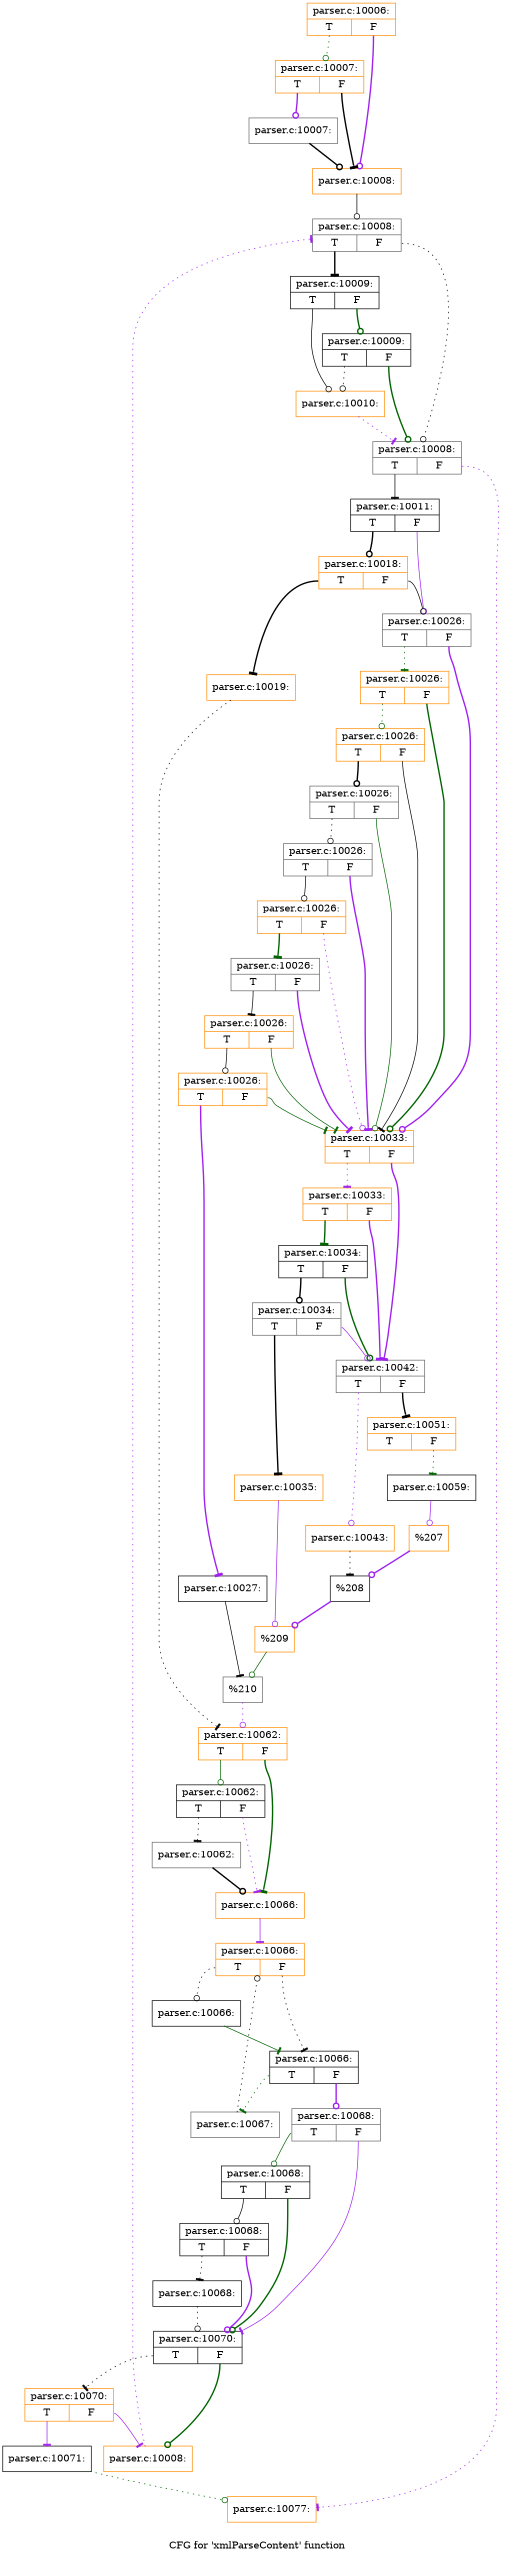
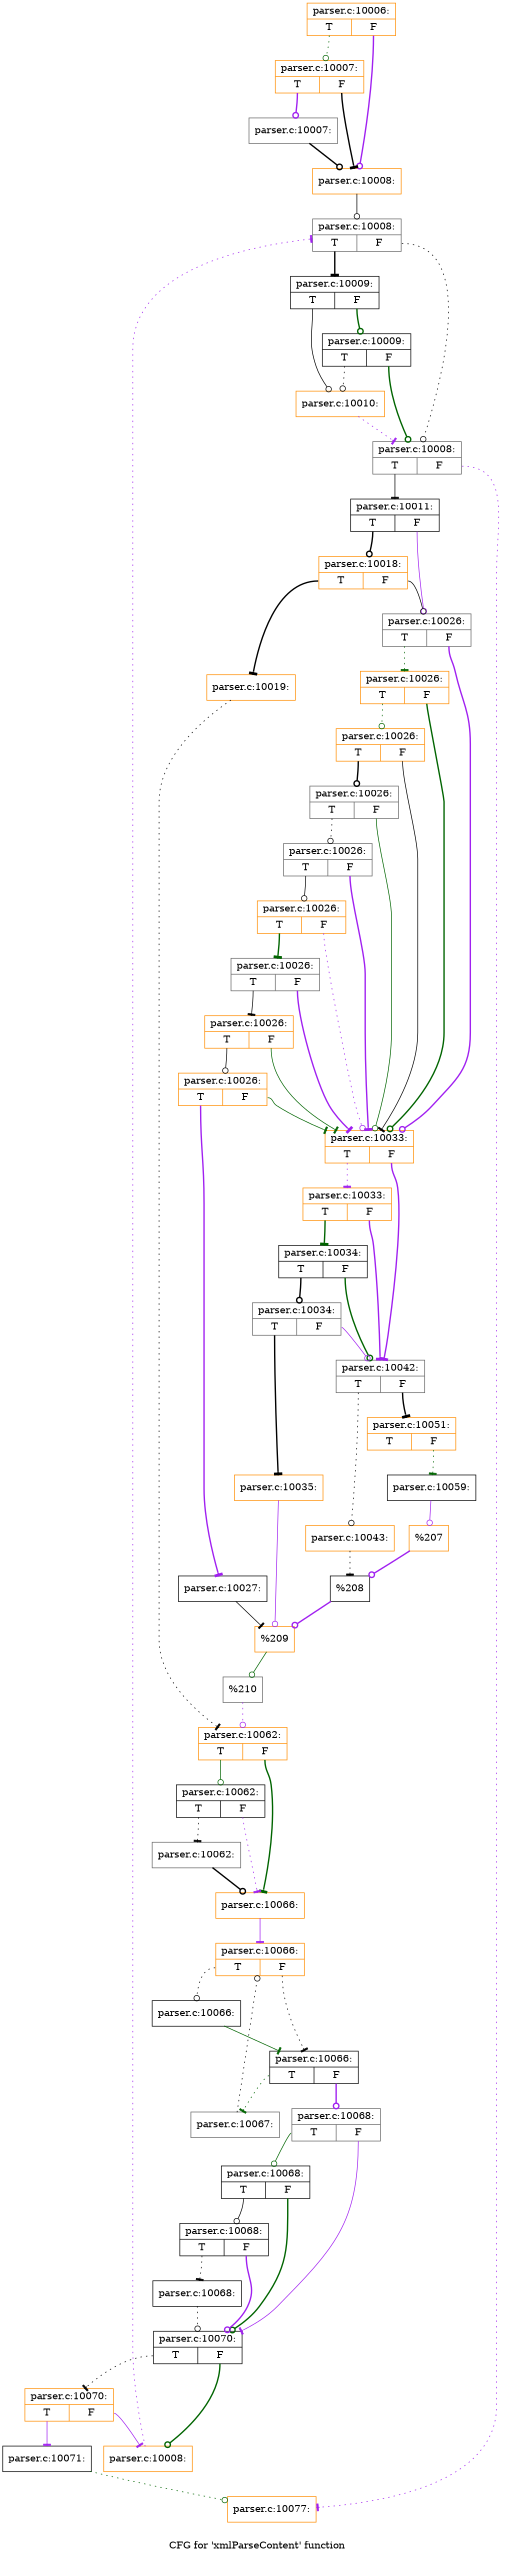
(356, 1456) -> (356, 1456)
(232, 1637) -> (248, 1613)
